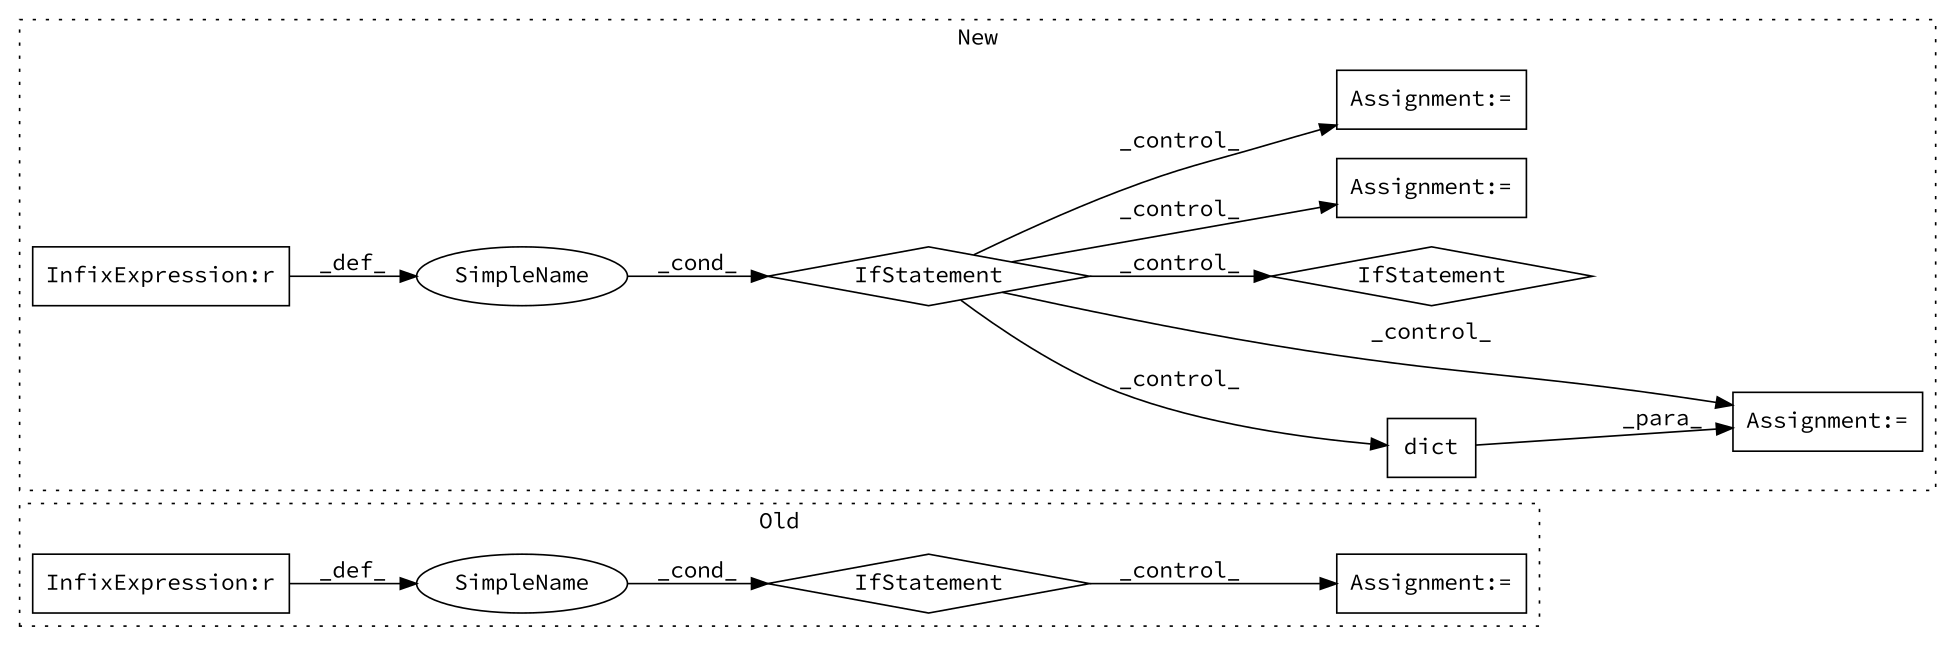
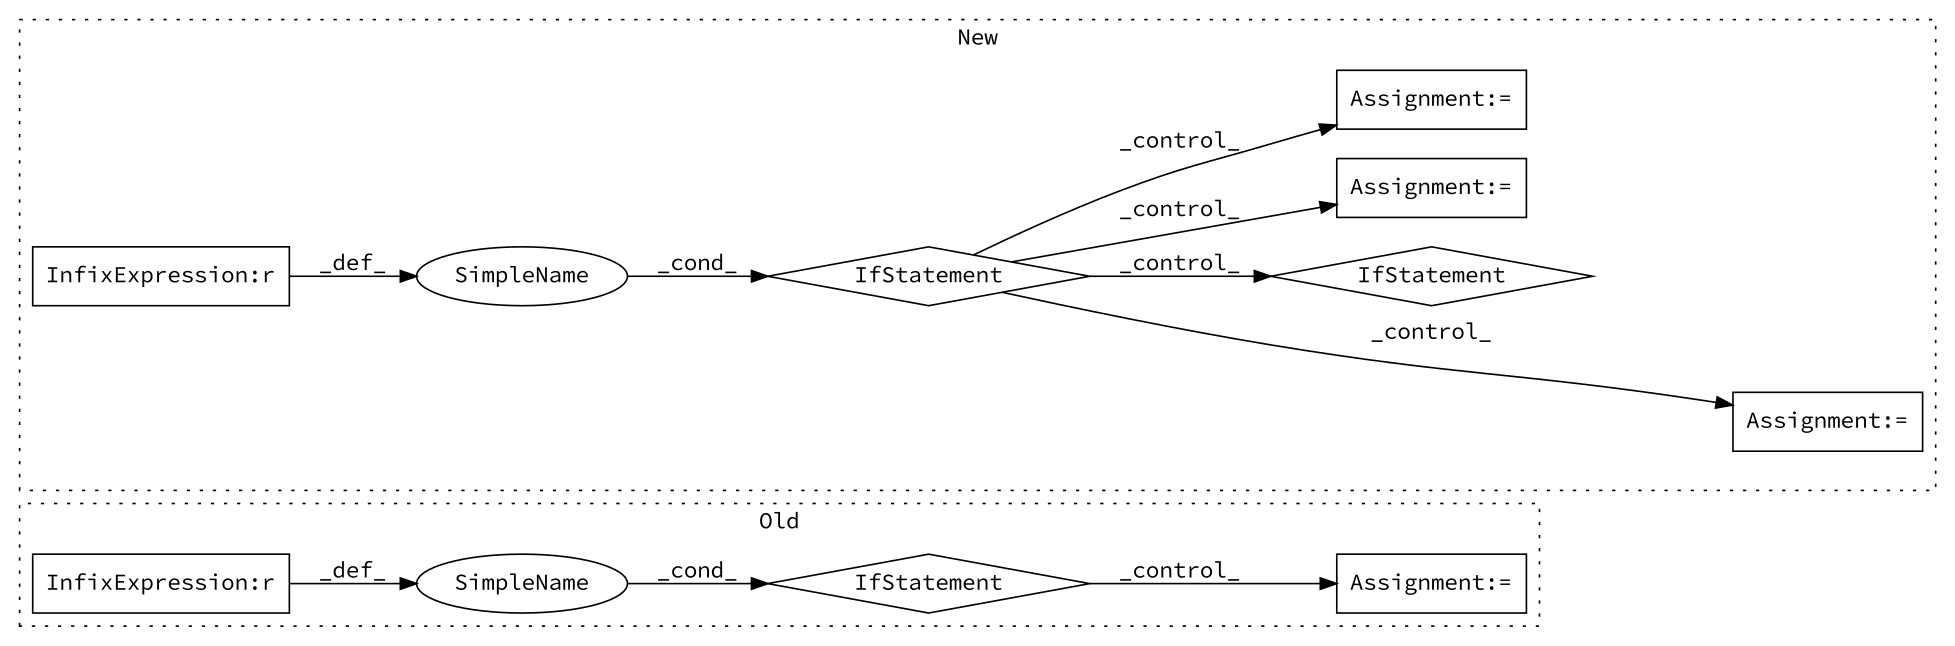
(1432, 448) -> none
